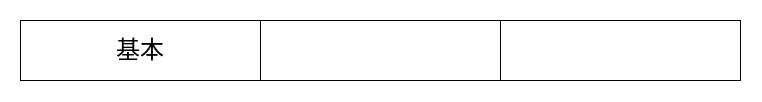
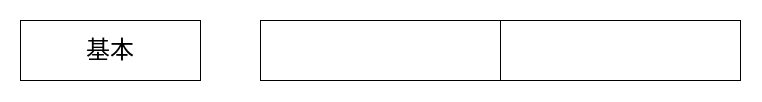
(141, 51) -> (111, 51)
